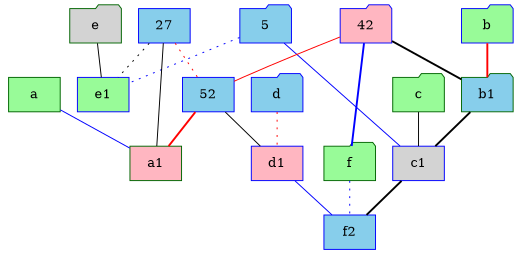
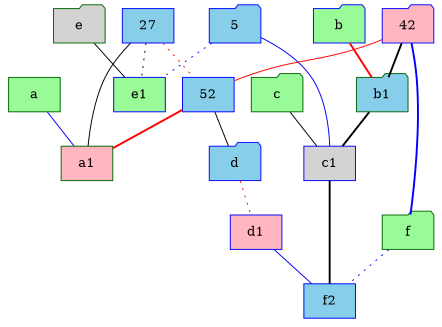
(243, 129) -> (222, 129)
